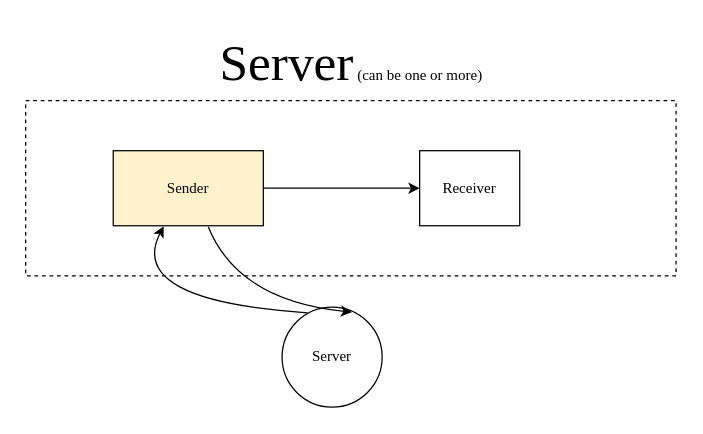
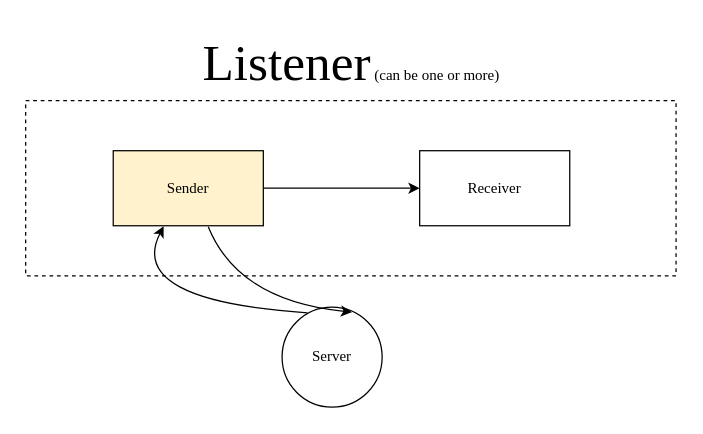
(351, 63) -> (351, 63)
(469, 188) -> (494, 188)
